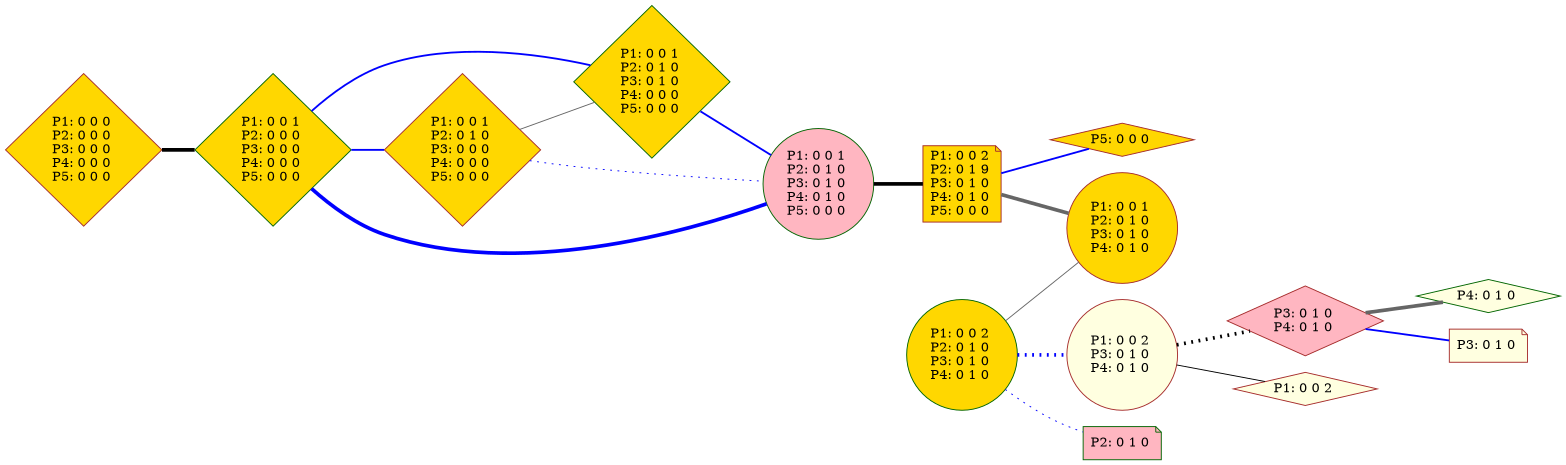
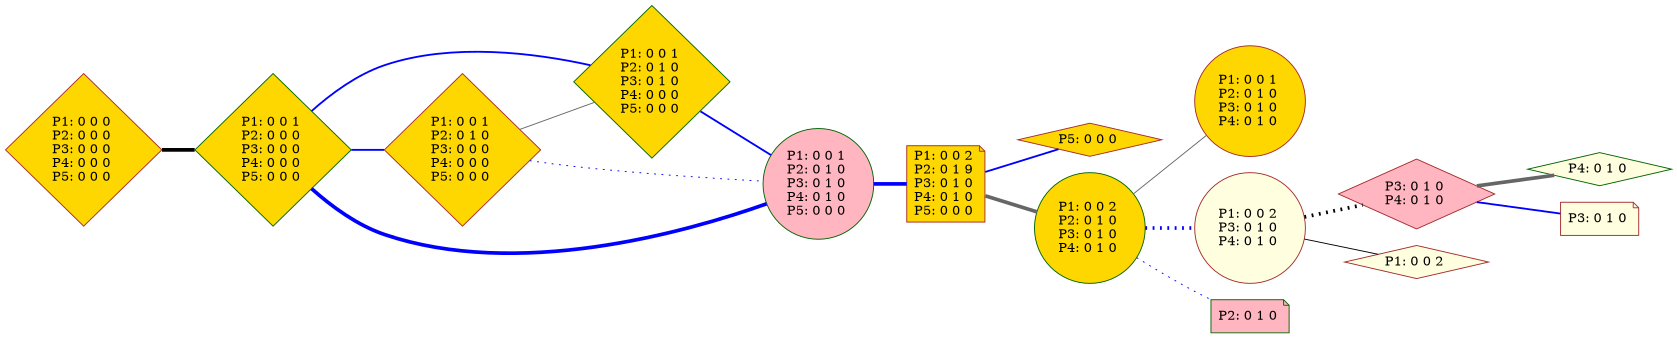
(898, 184) -> (890, 184)
(1035, 204) -> (1011, 204)
